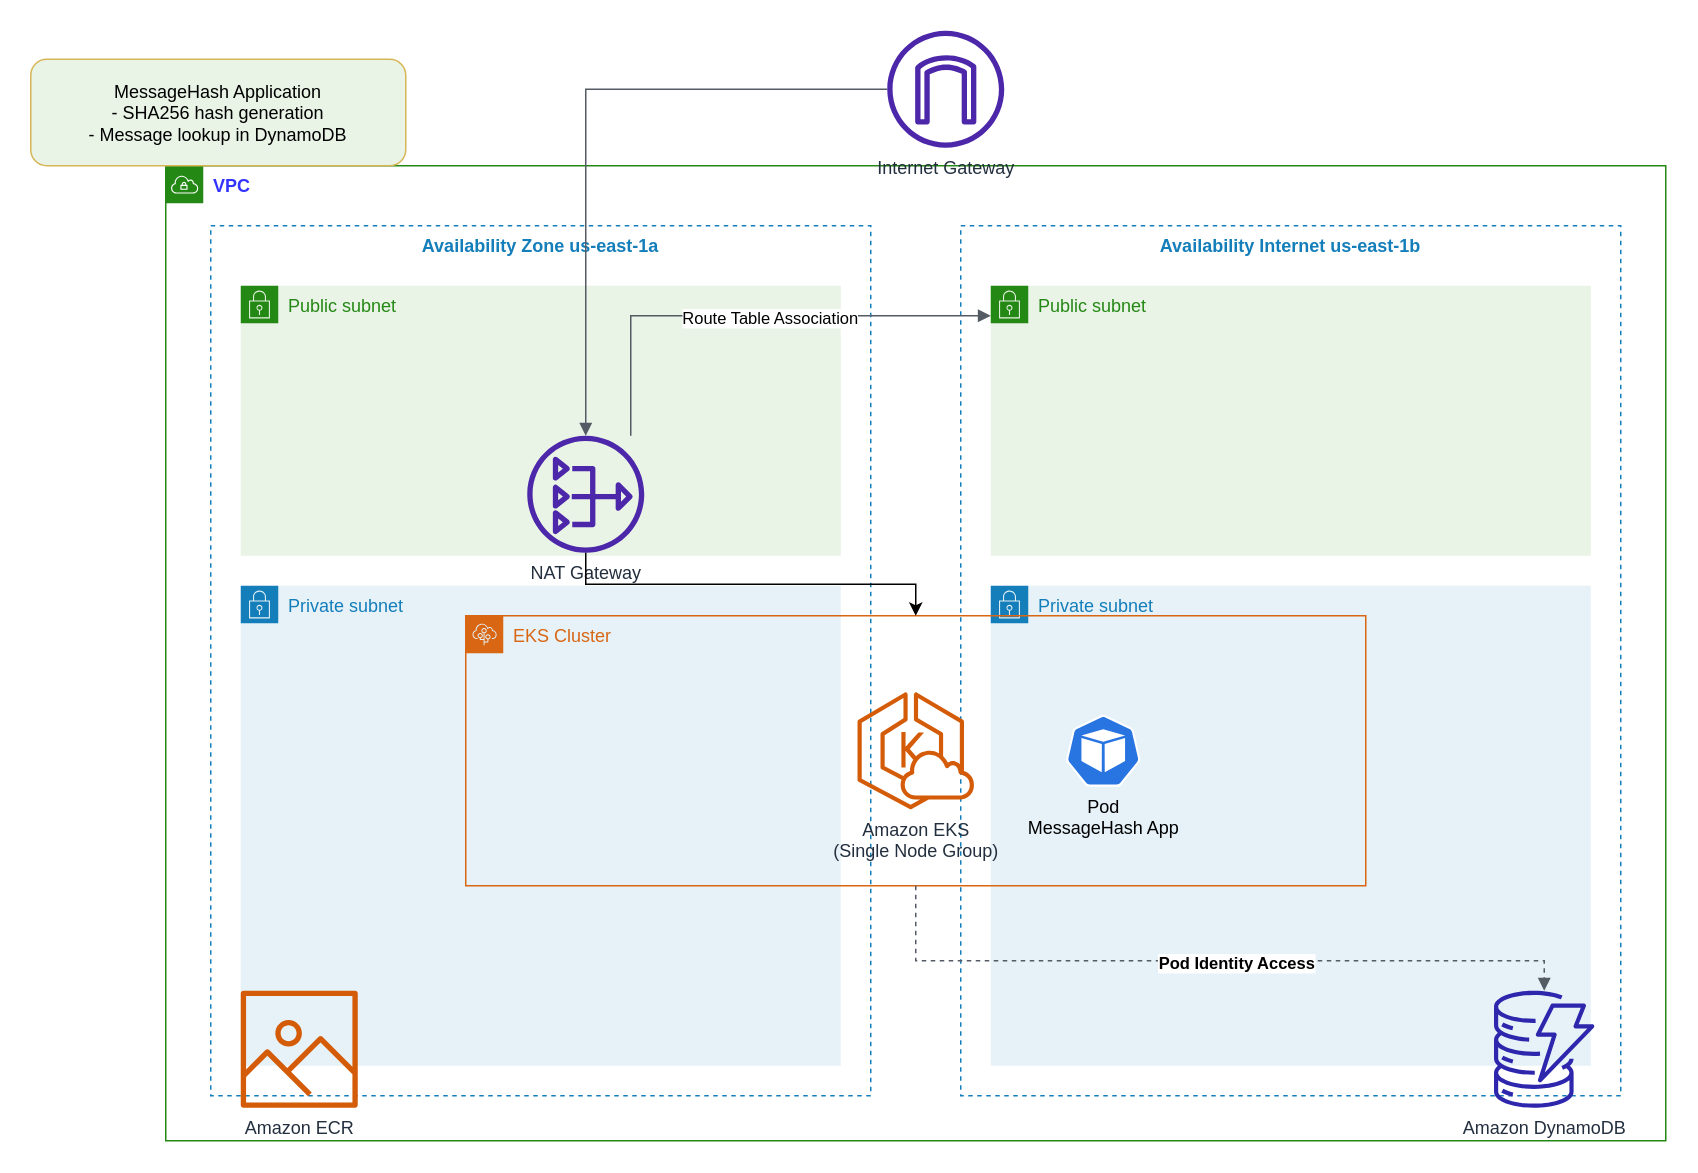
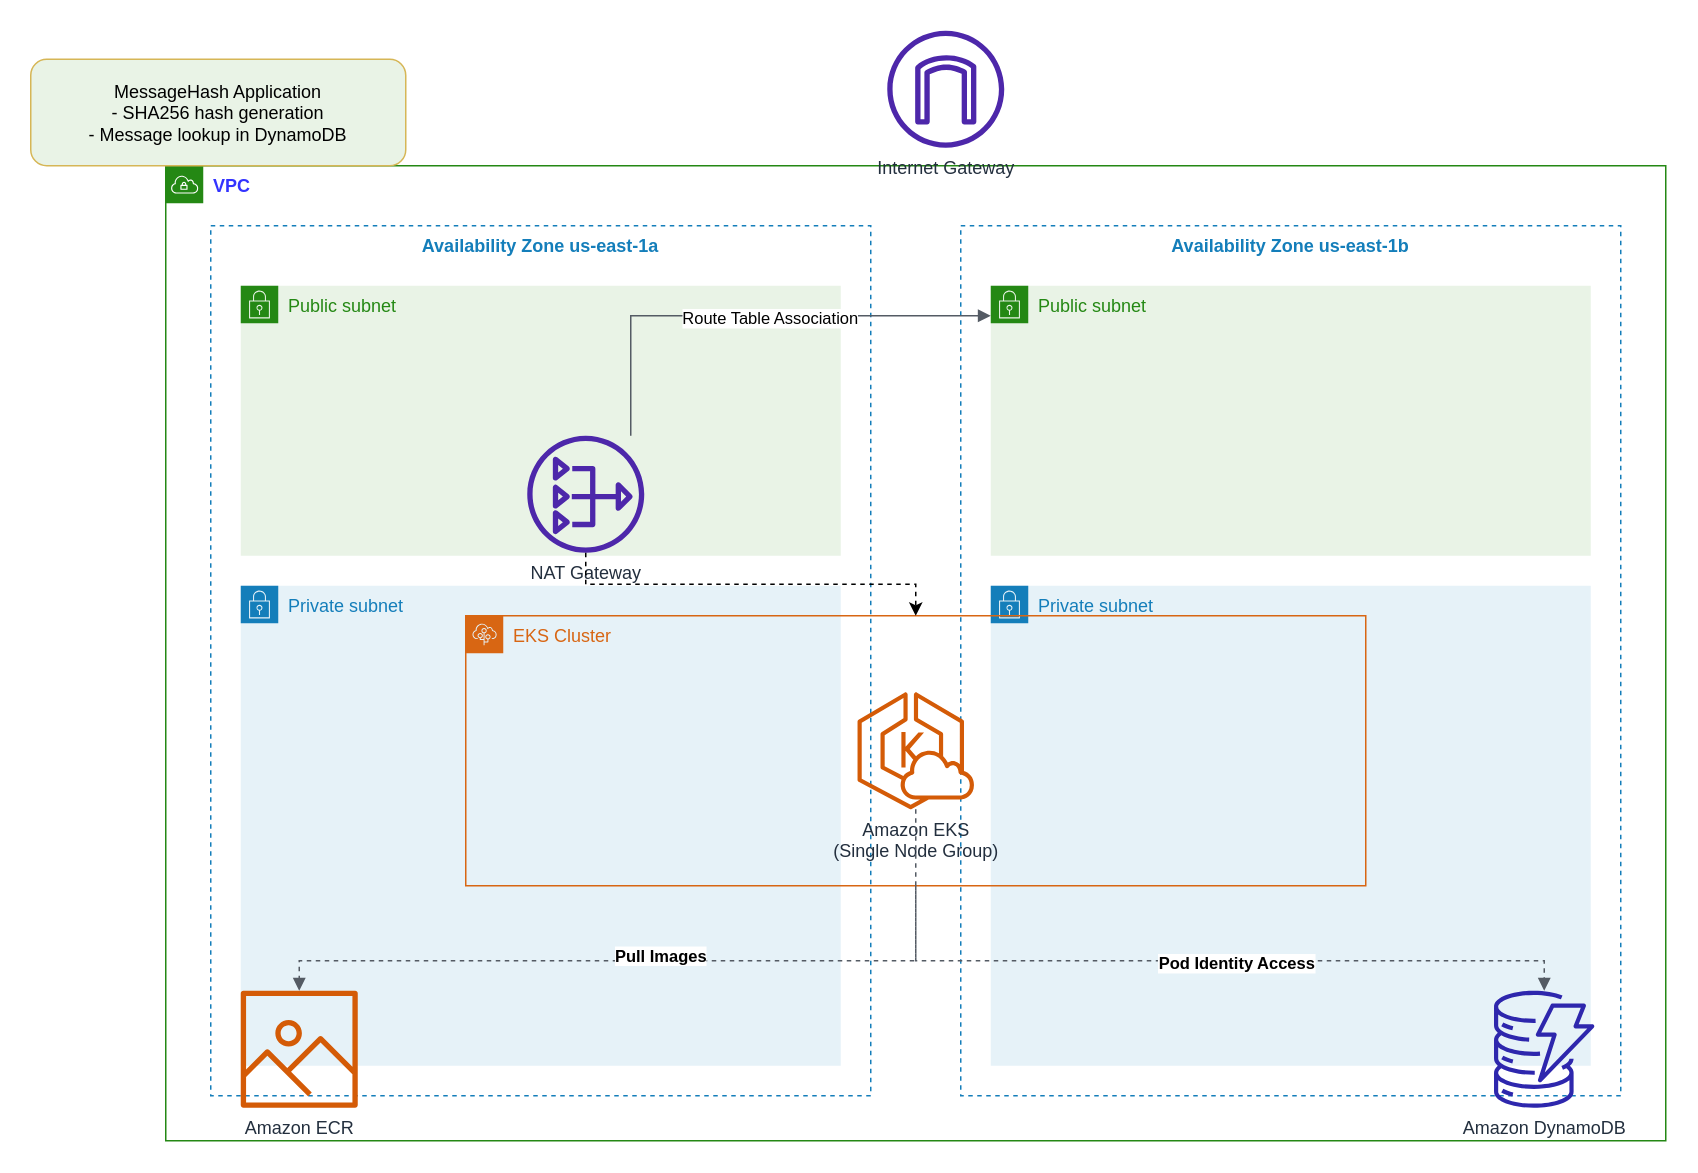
(586, 105) -> none
(1291, 247) -> (1291, 247)
(744, 584) -> (744, 584)
(1103, 751) -> none
none -> (598, 961)
